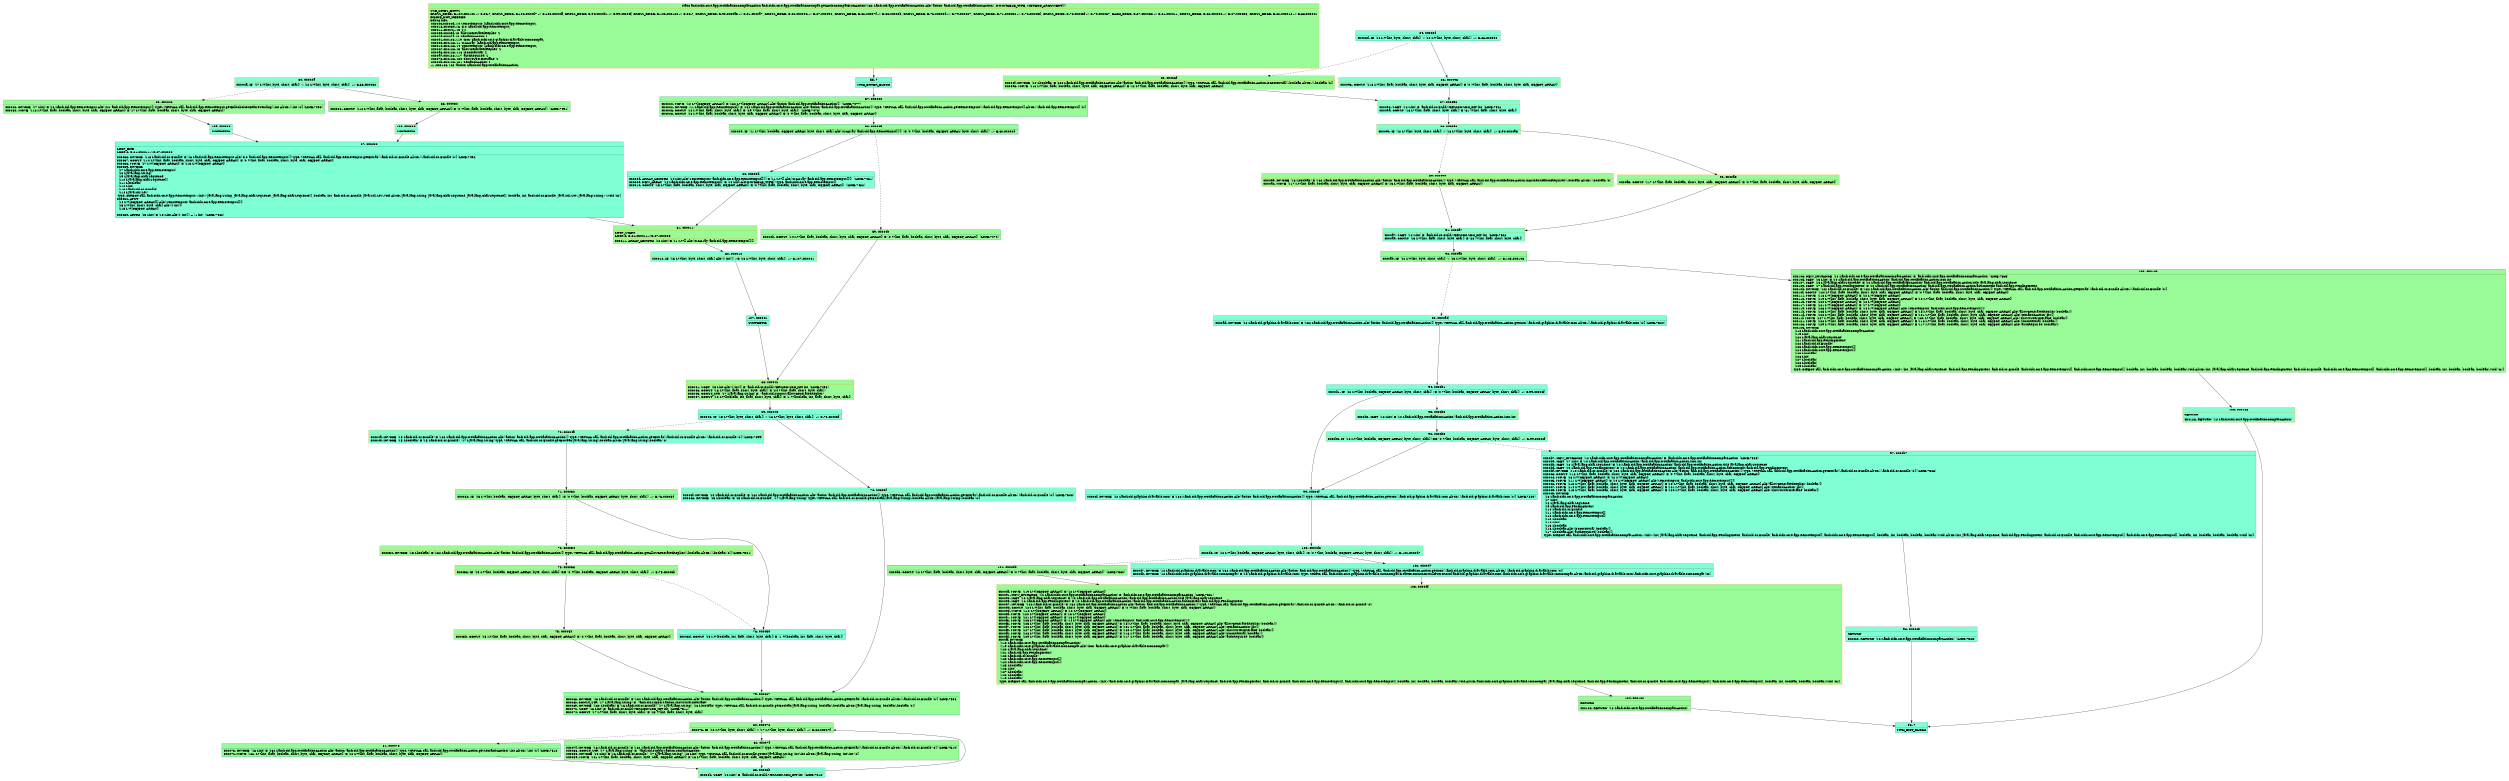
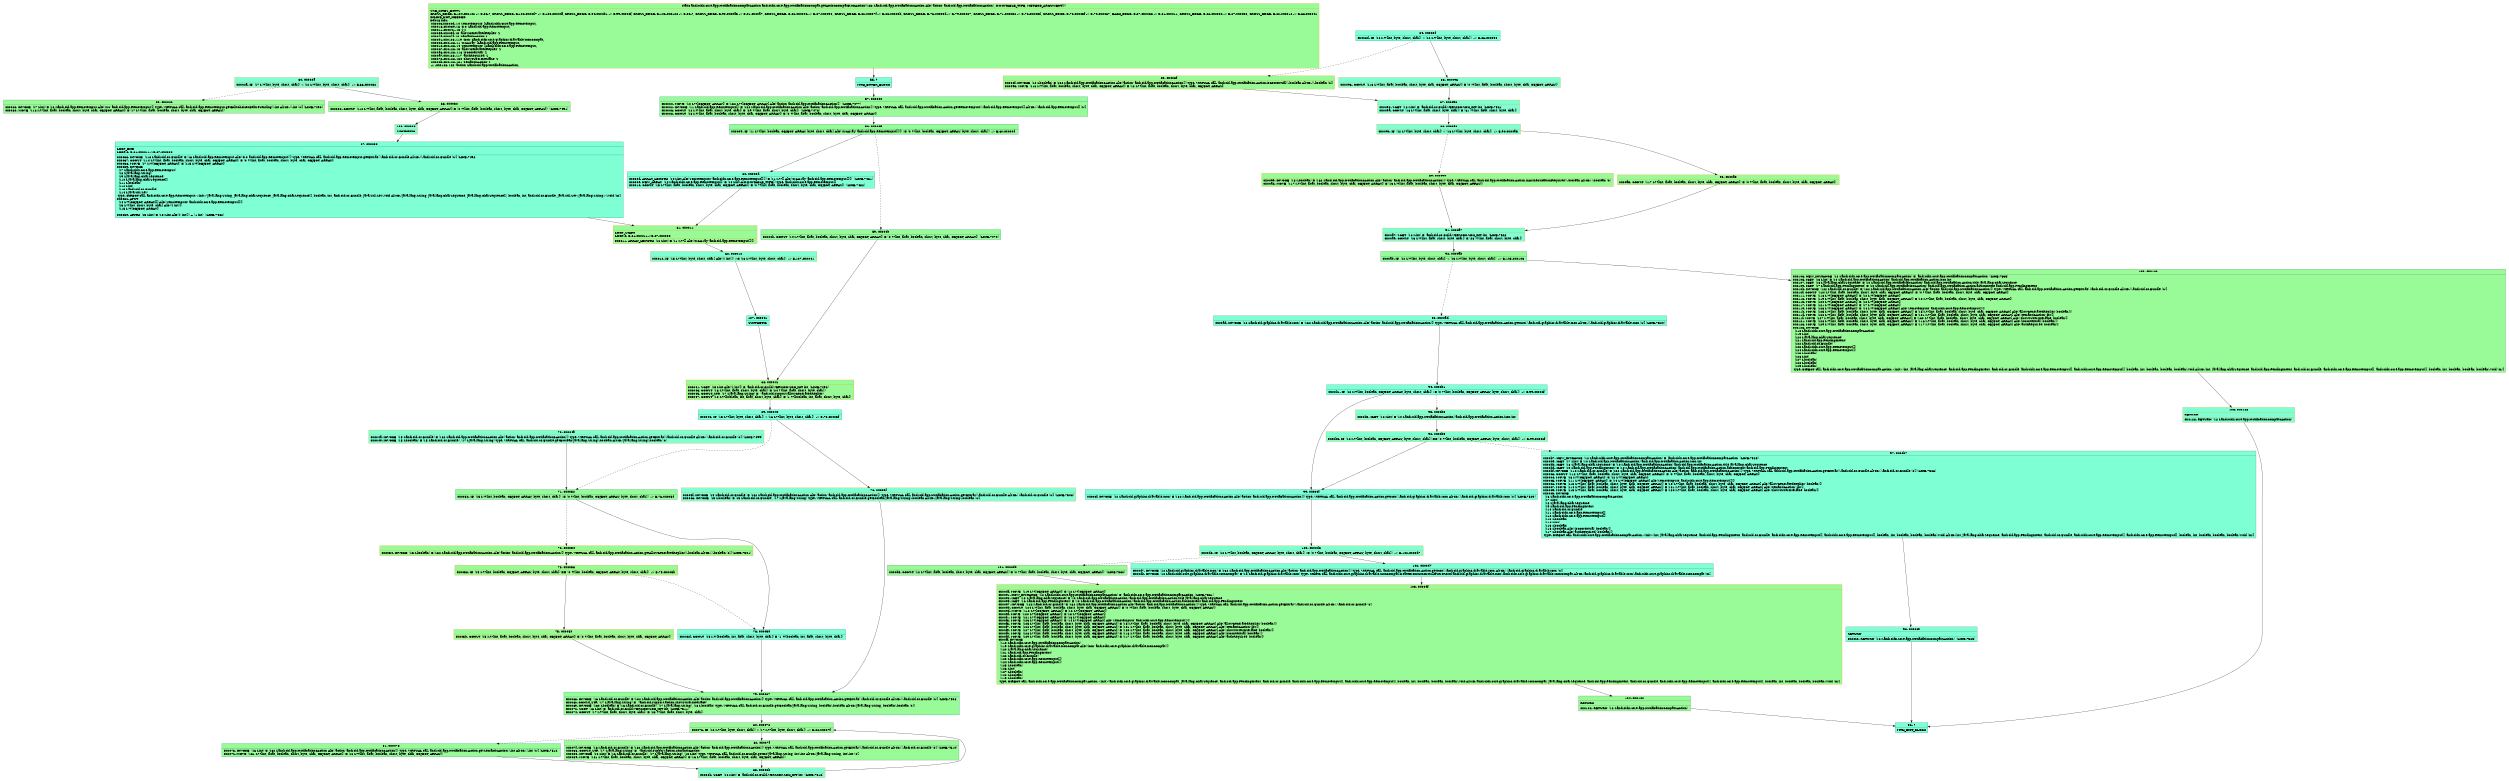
(221, 129) -> none
(677, 425) -> (682, 451)
